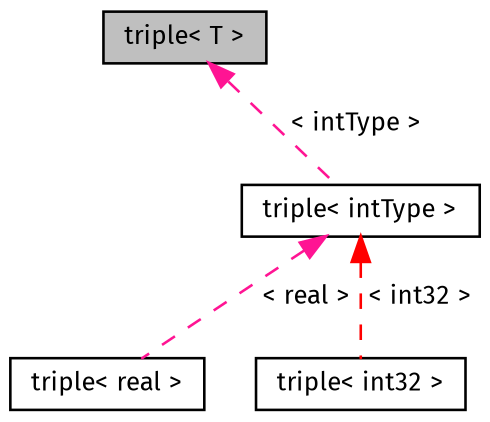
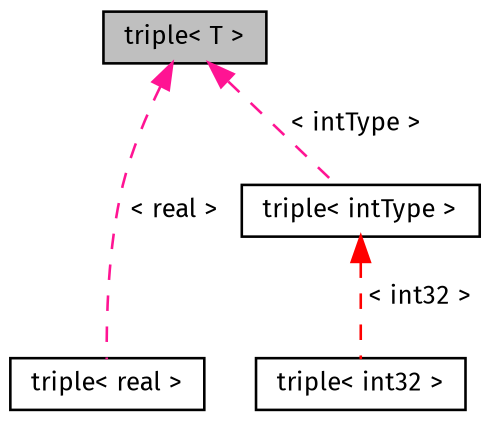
(223, 304) -> (116, 219)
